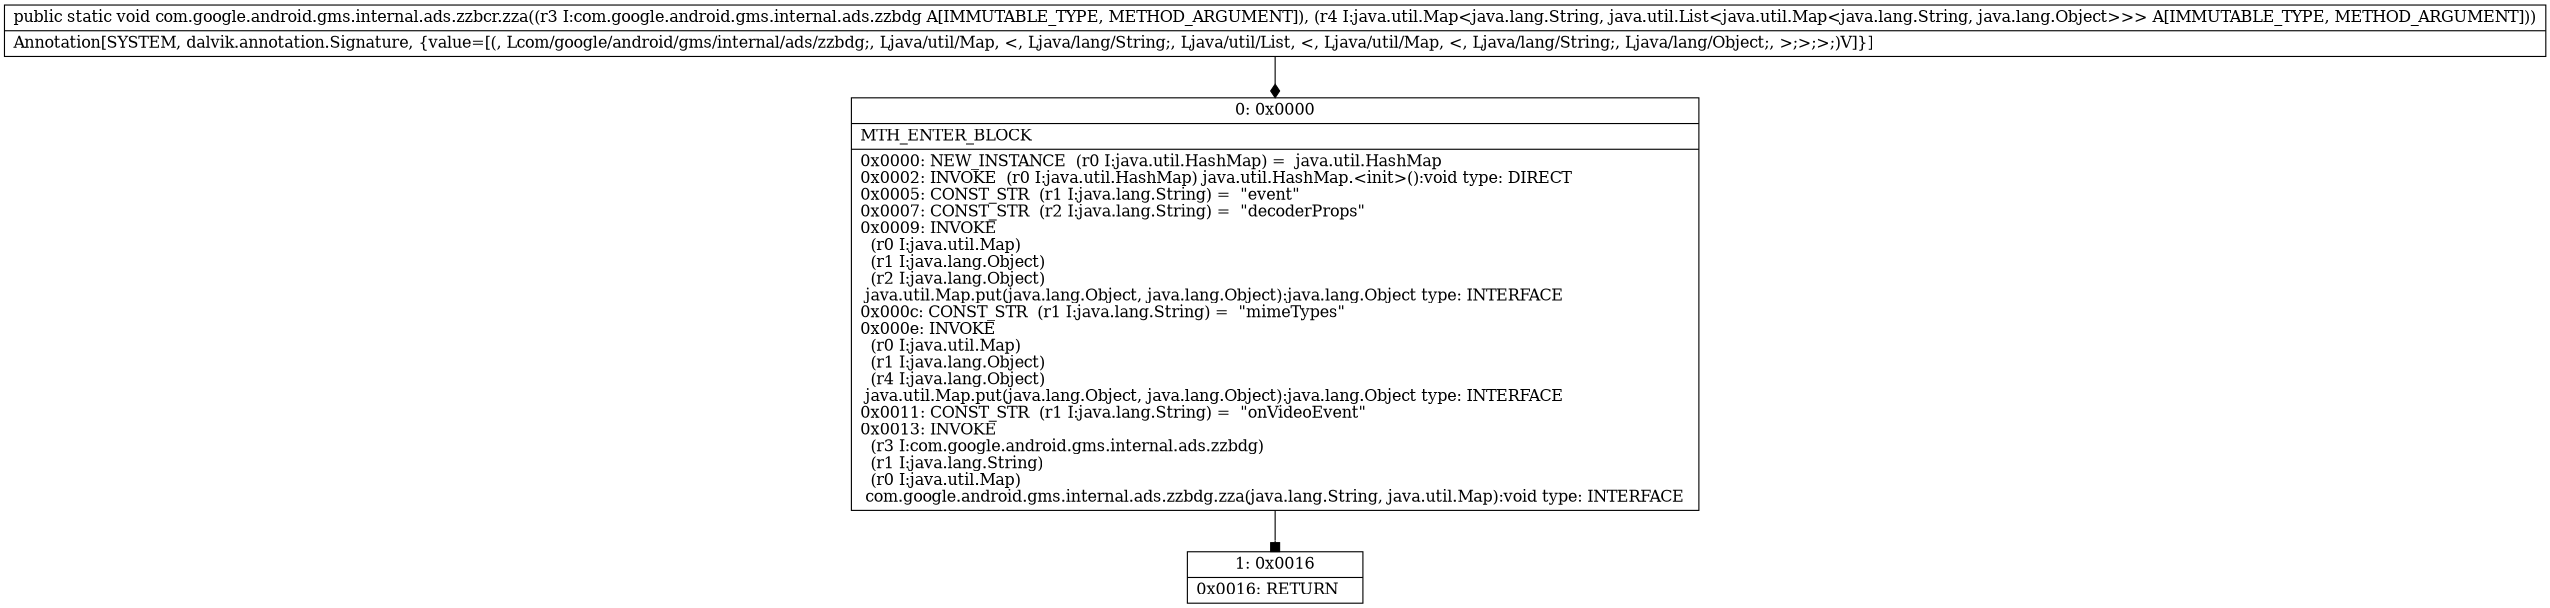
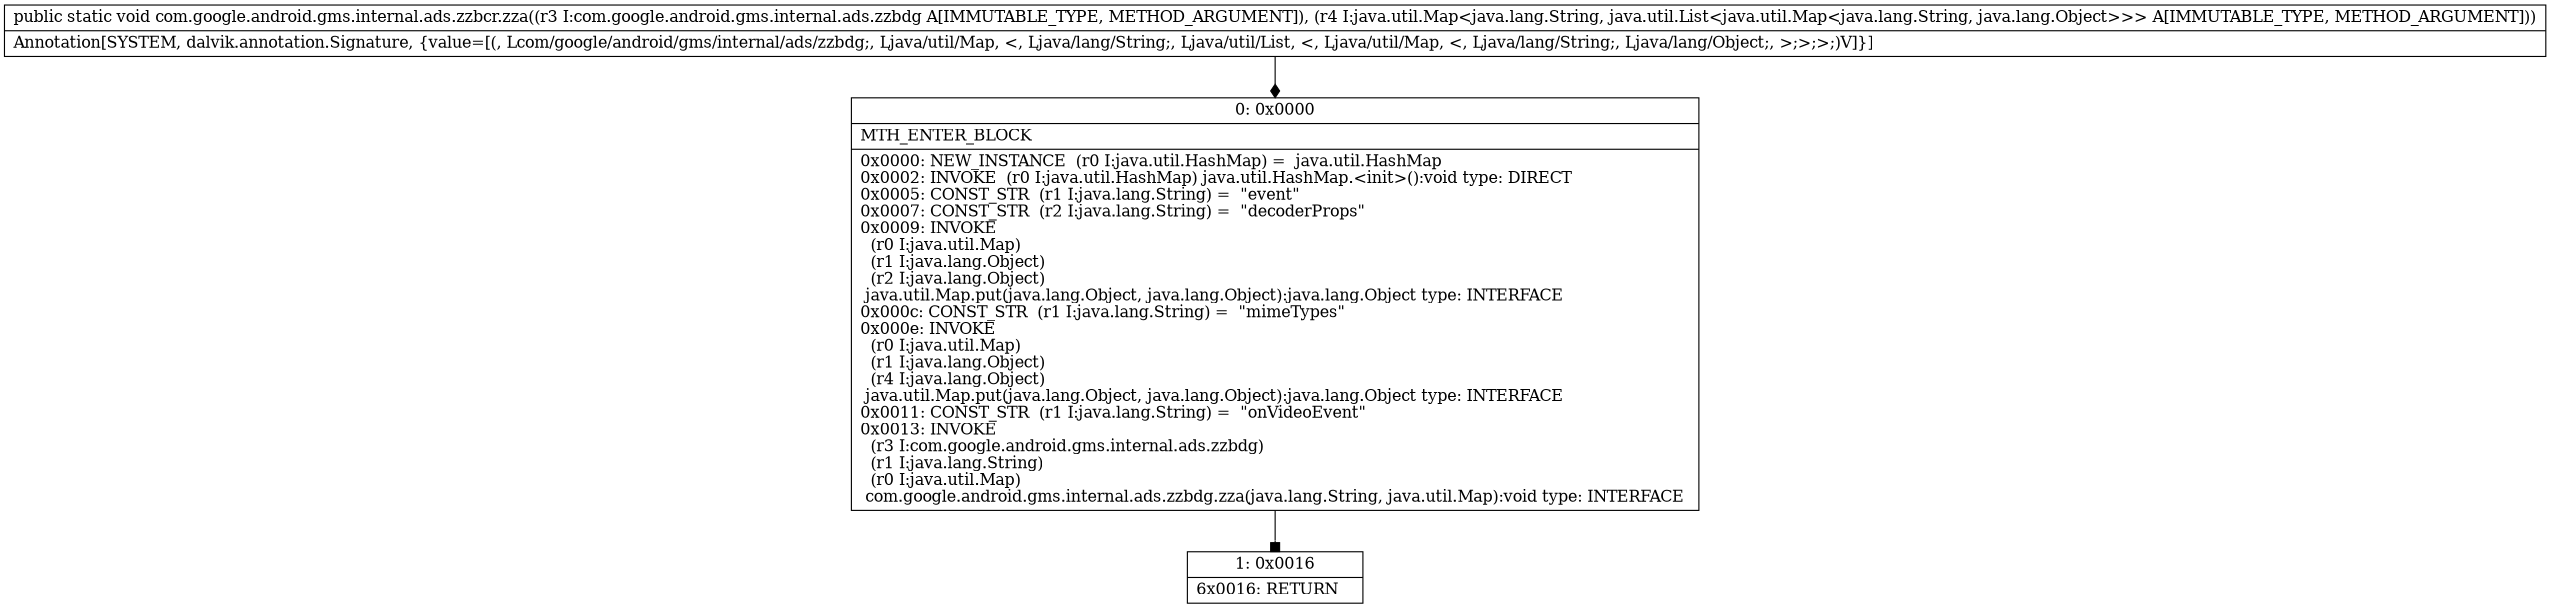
(1275, 590) -> (1275, 590)
